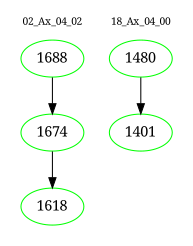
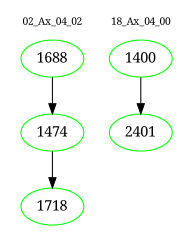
(141, 59) -> (141, 59)
(52, 133) -> (52, 133)
(141, 133) -> (141, 133)
(52, 207) -> (52, 207)
